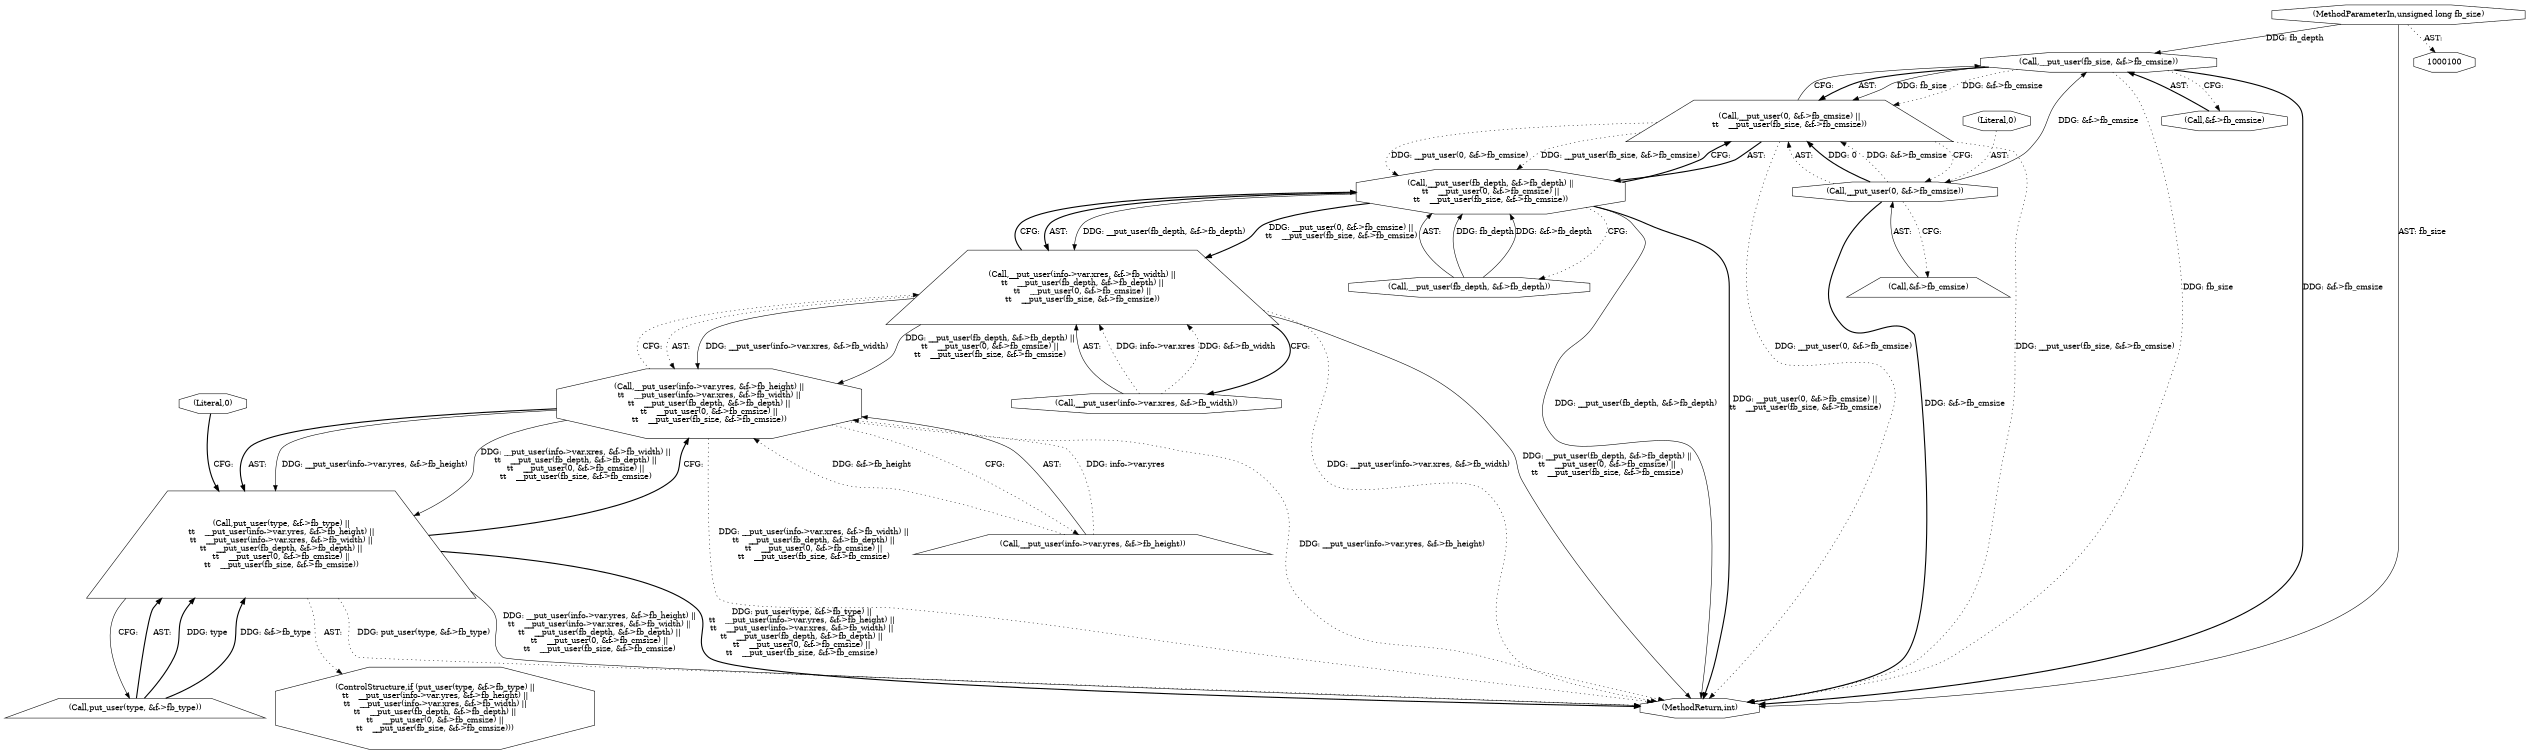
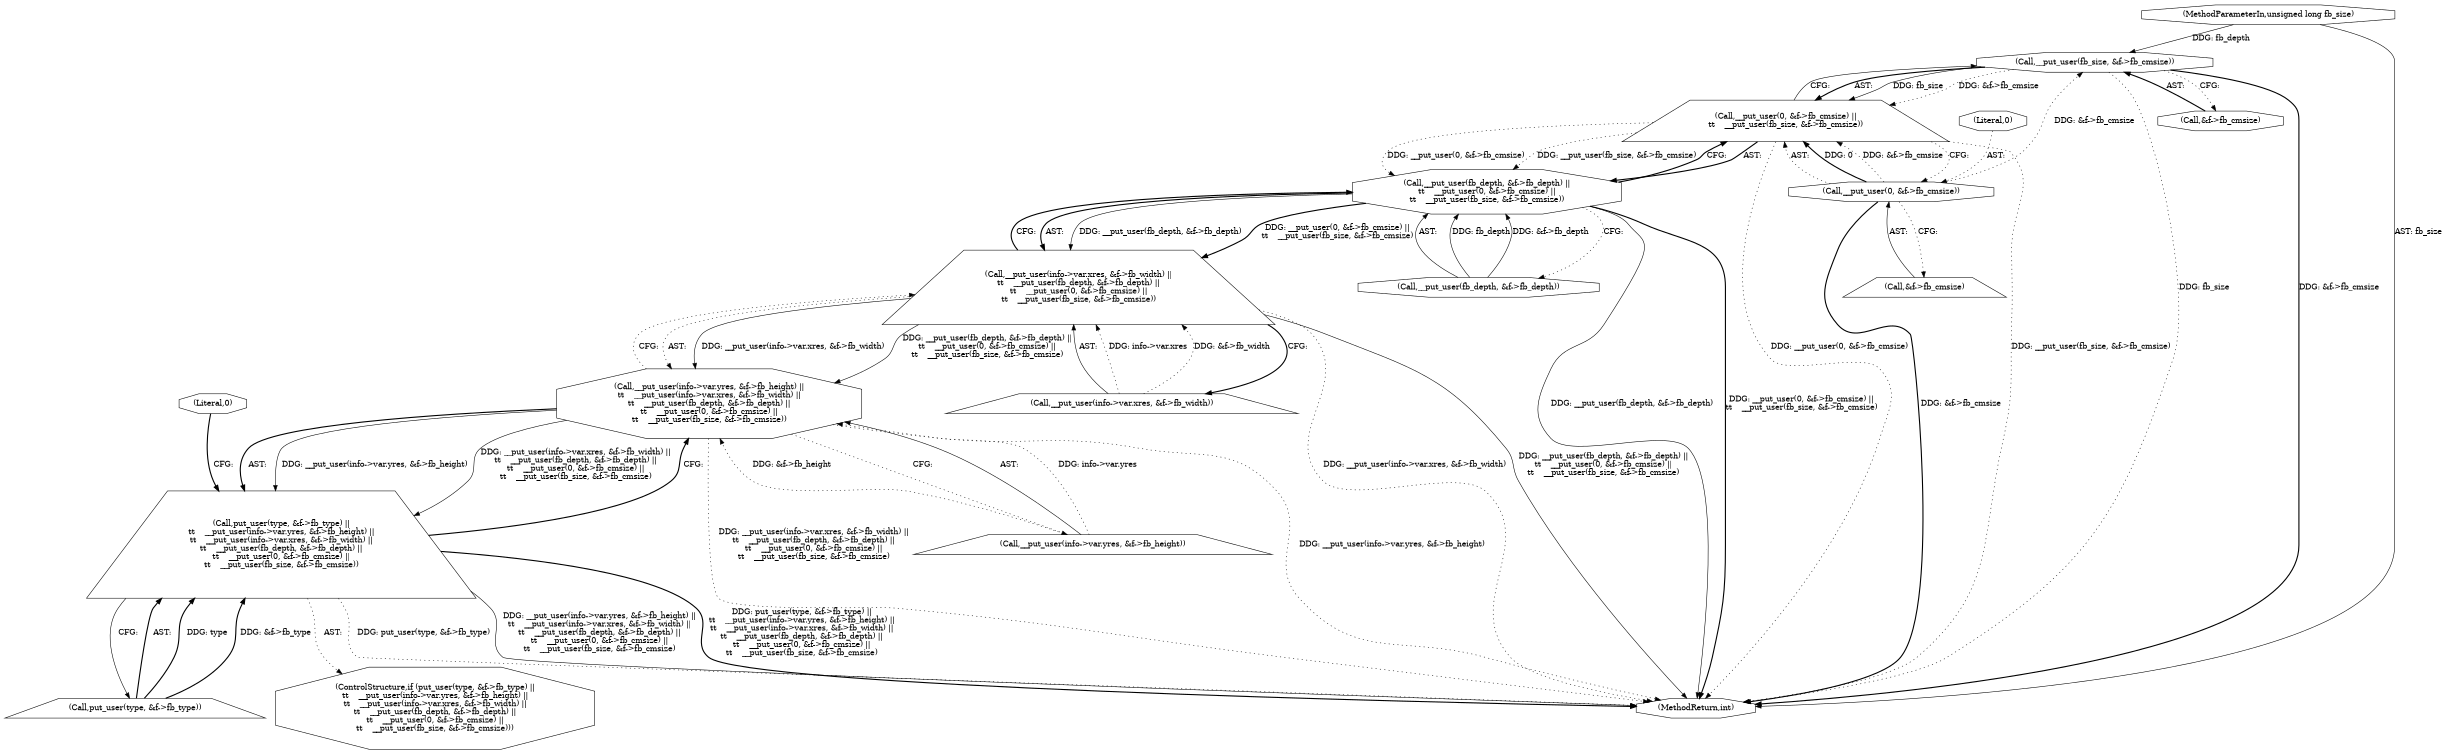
(2444, 62) -> none
(2030, 149) -> (2026, 149)
(1146, 404) -> (1122, 404)
